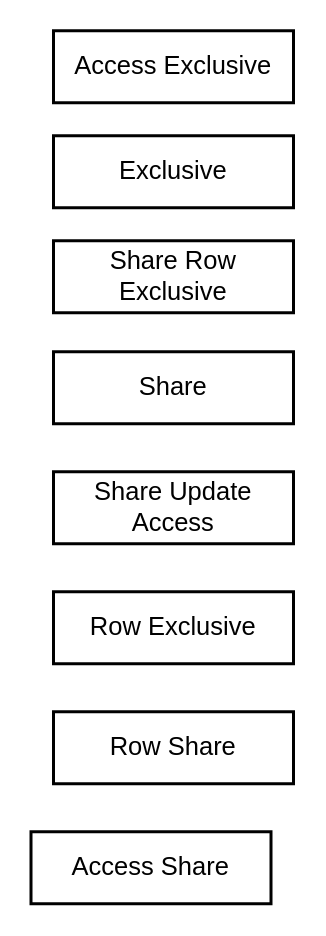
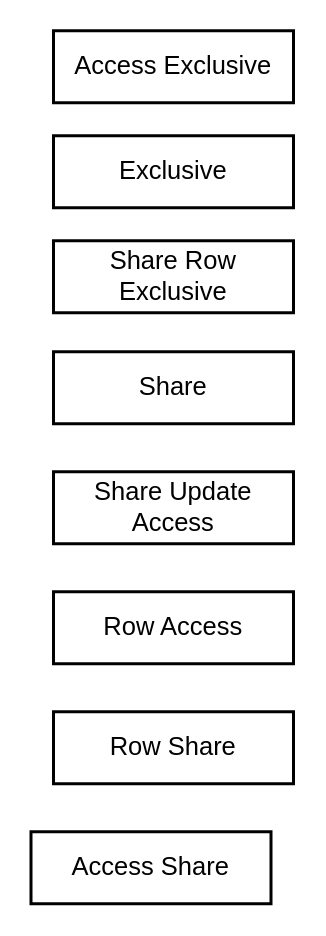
(173, 628) -> (173, 628)
